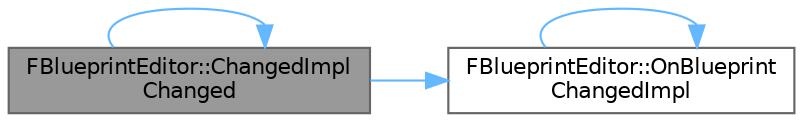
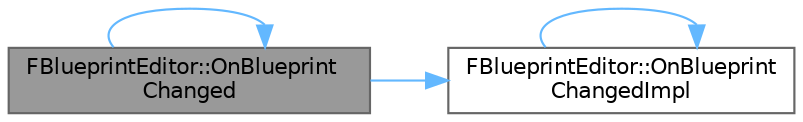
(189, 81) -> (189, 81)
